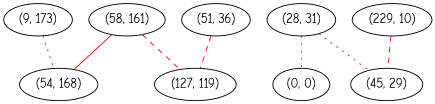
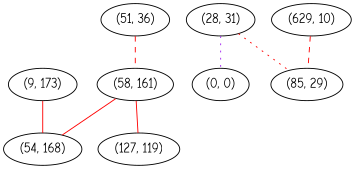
(392, 20) -> (311, 20)
(48, 52) -> (43, 117)
(161, 52) -> (137, 117)
(206, 52) -> (135, 52)
(387, 84) -> (307, 84)
